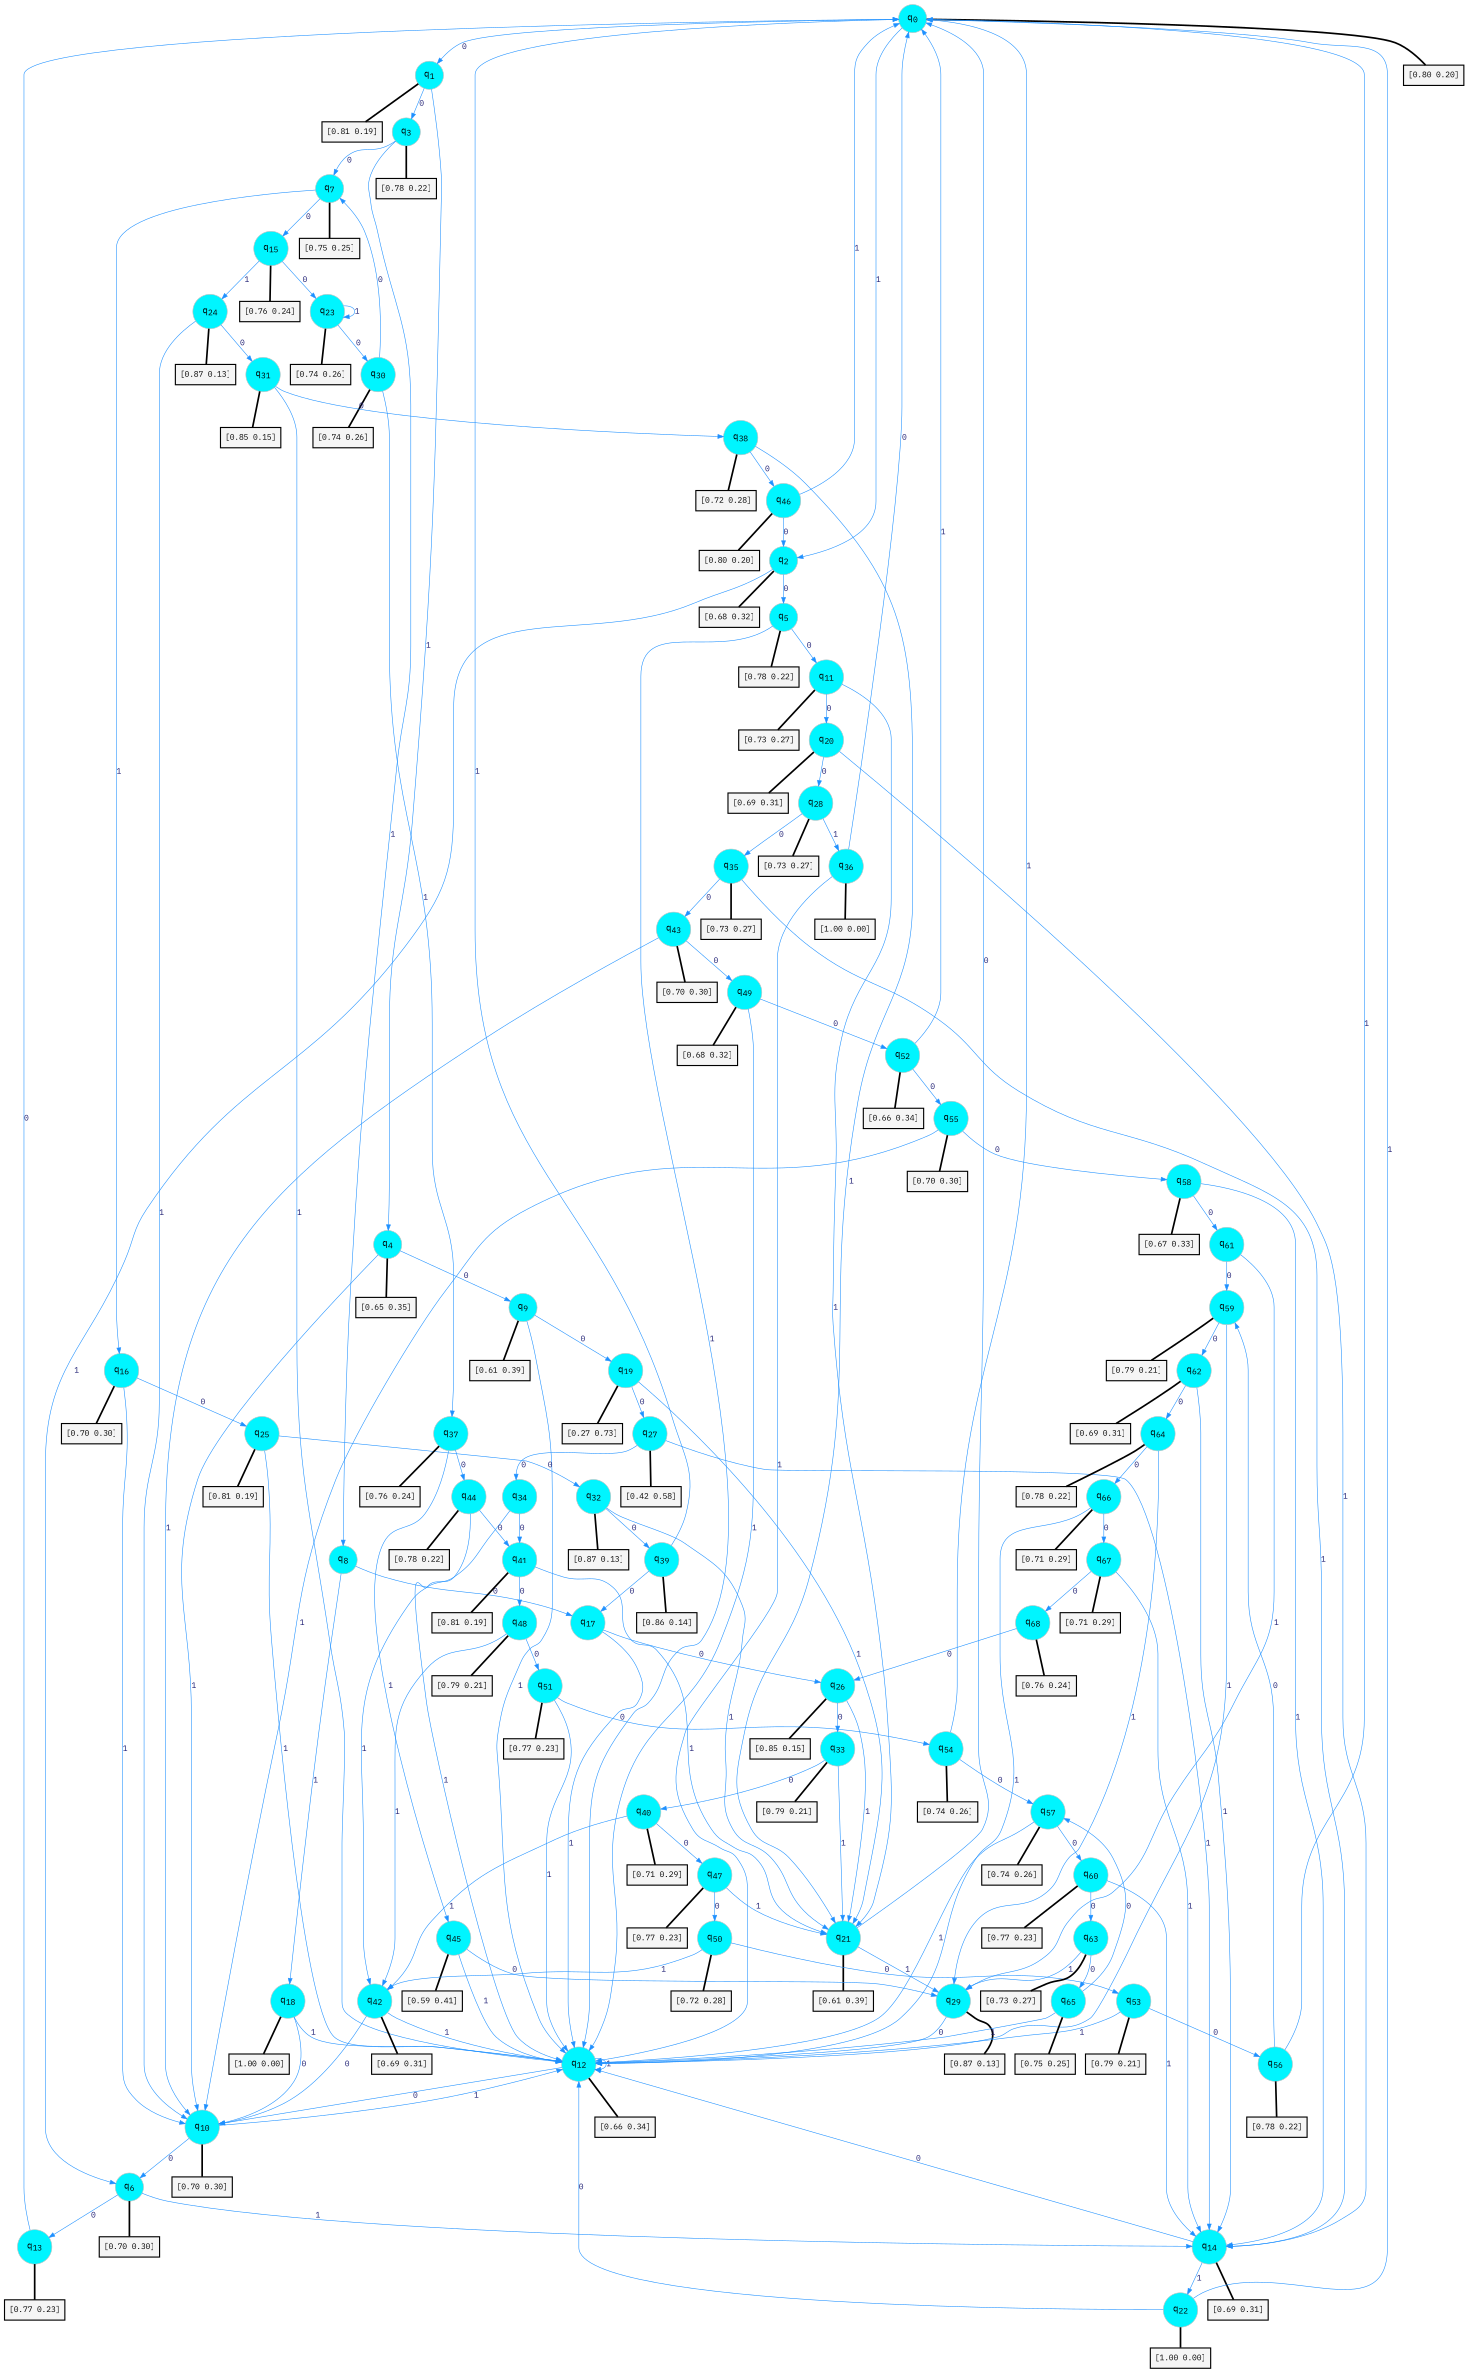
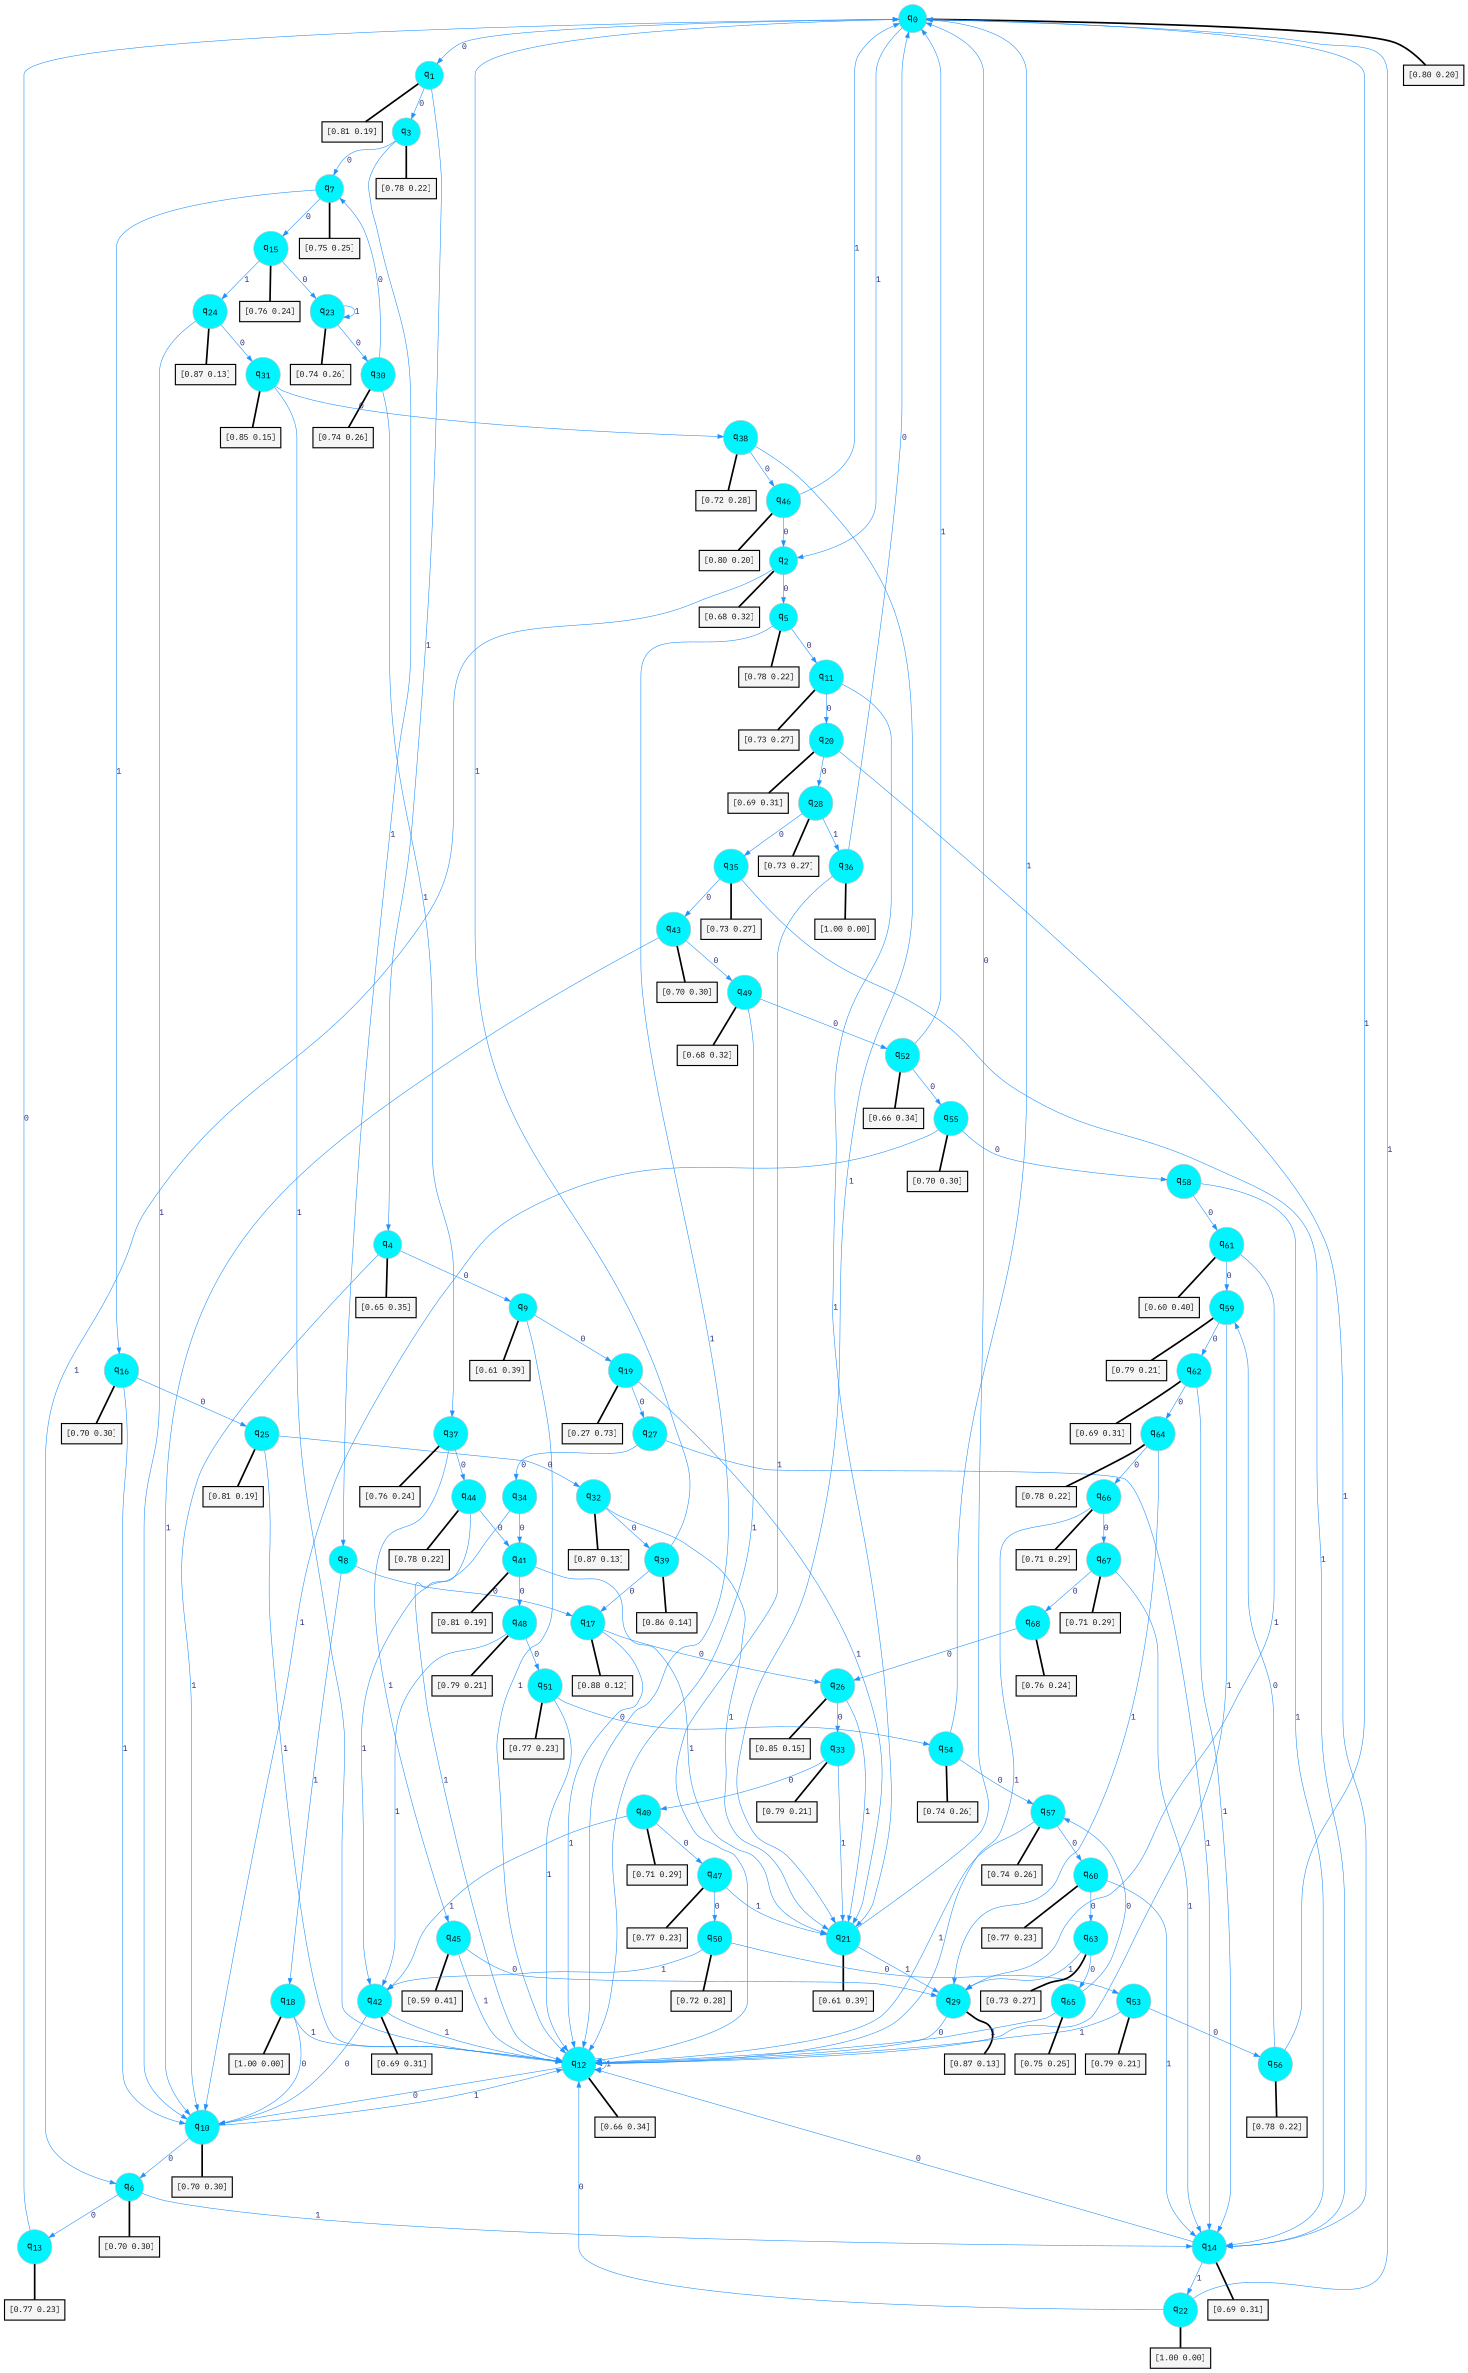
(1169, 1245) -> none
none -> (1169, 1308)
(651, 1497) -> none
none -> (603, 1686)
